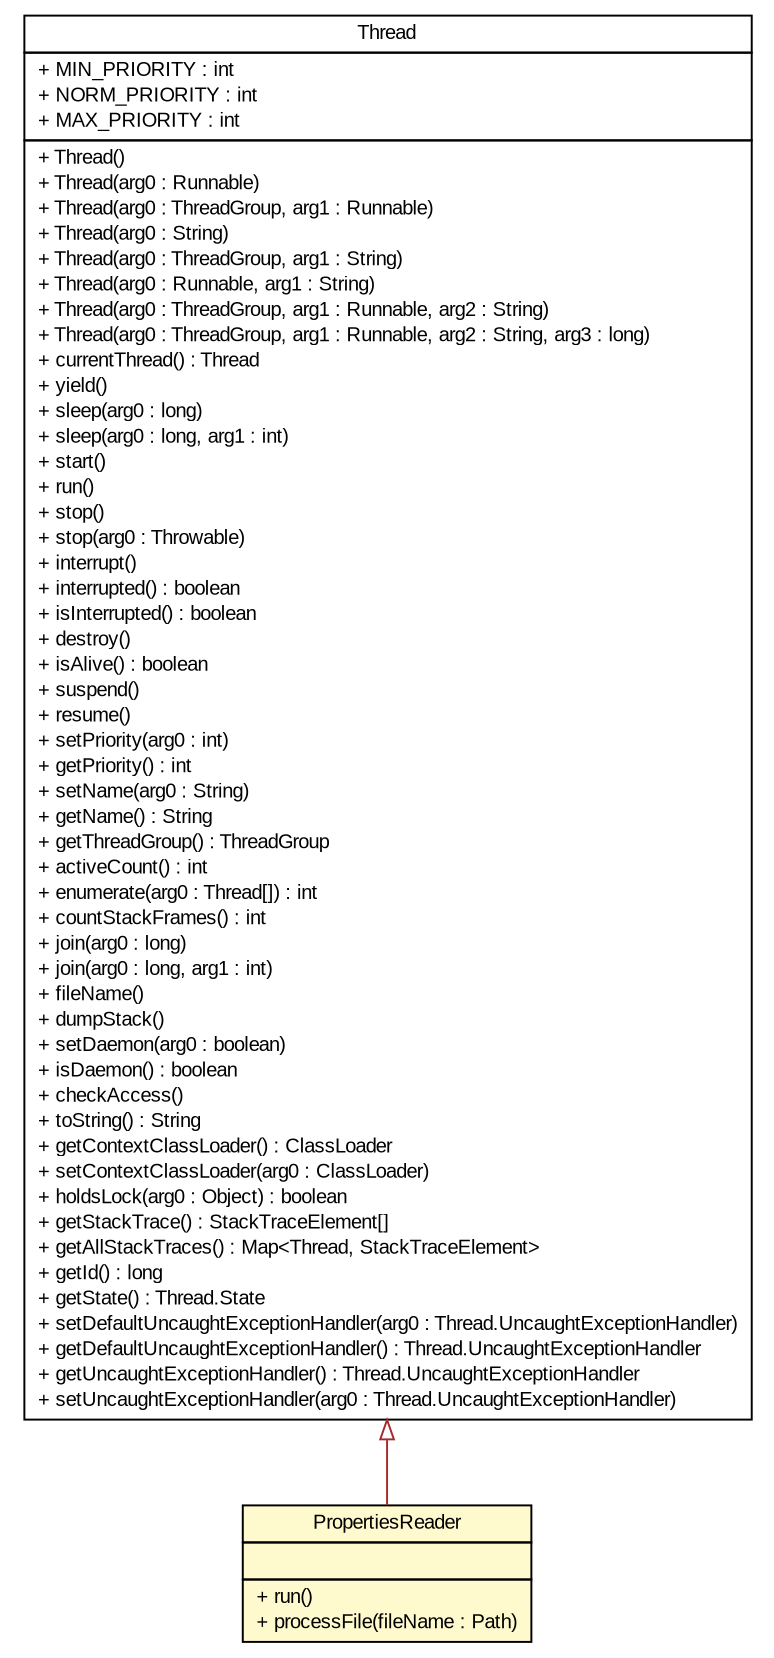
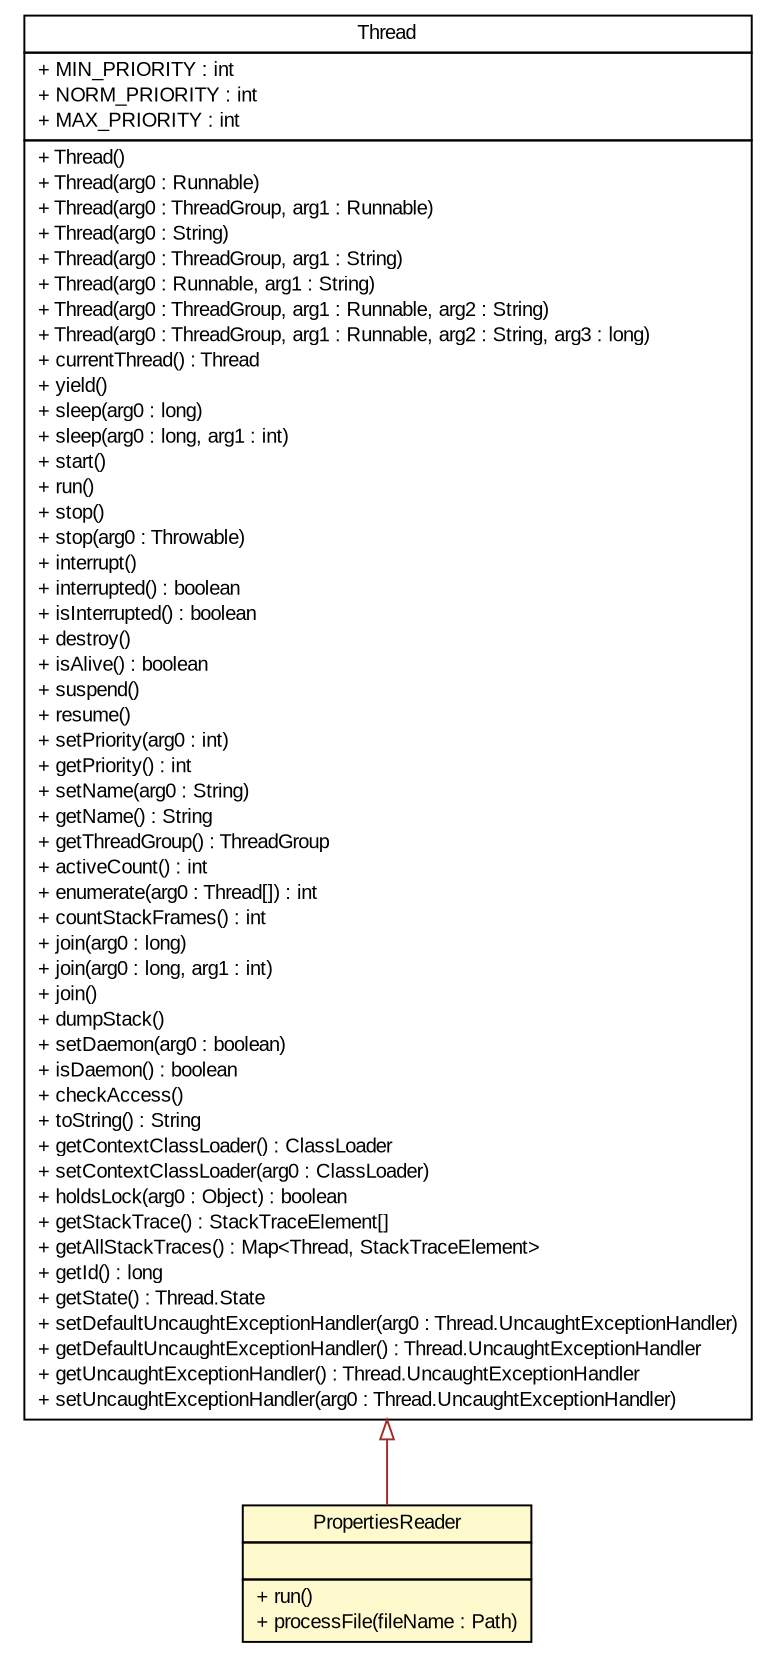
(92, 995) -> (68, 995)
